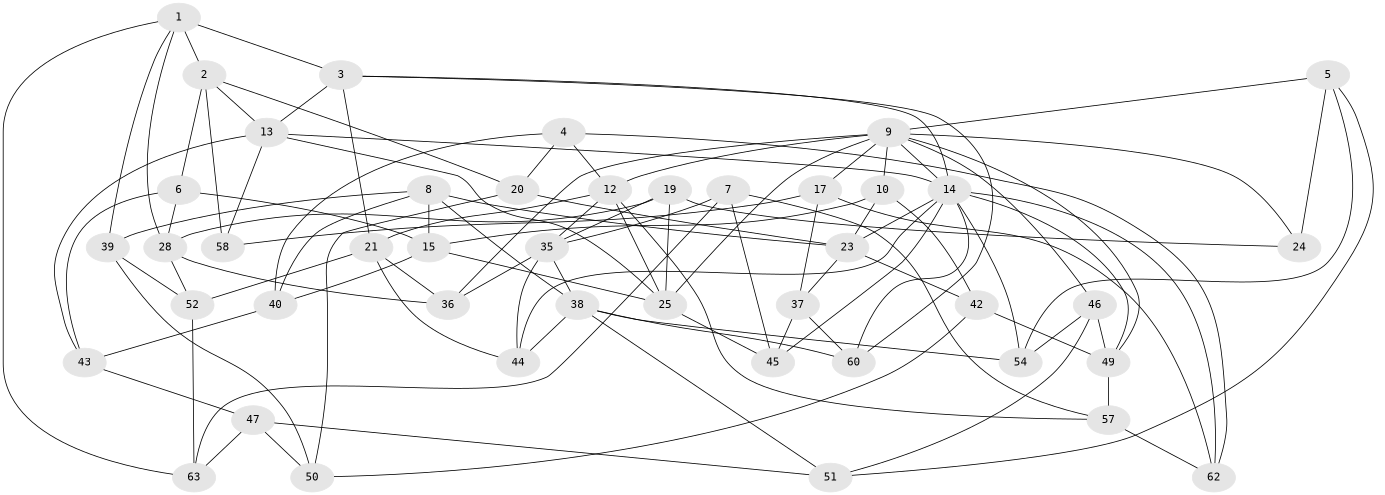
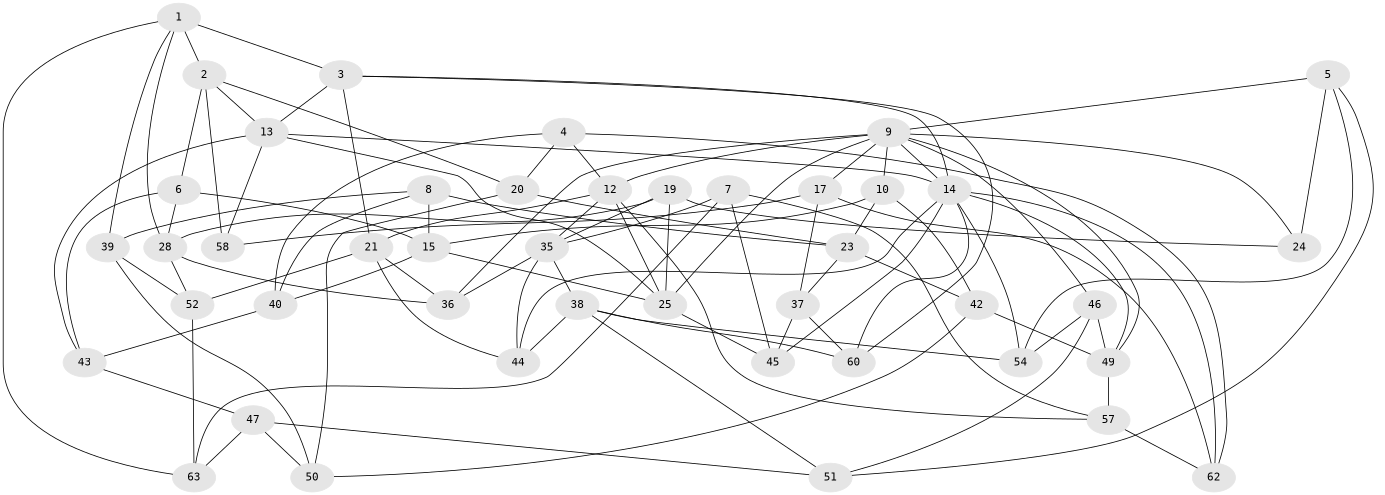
(893, 222) -> none
(496, 244) -> none
